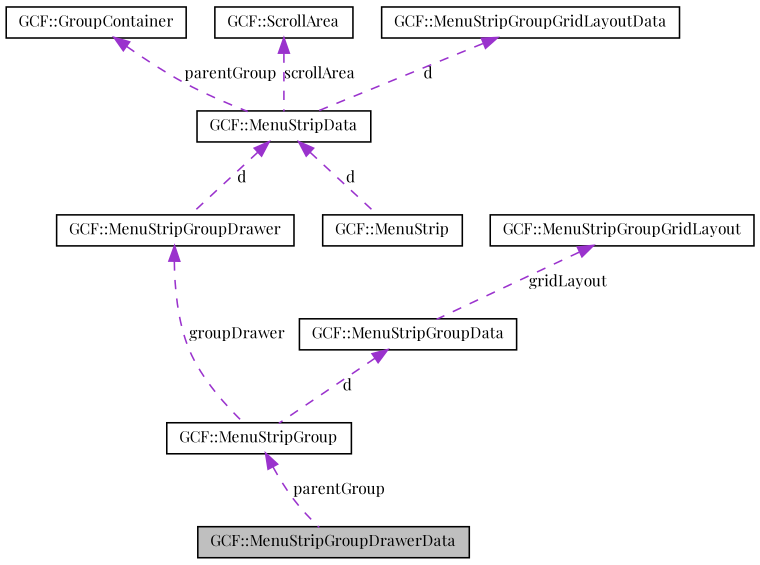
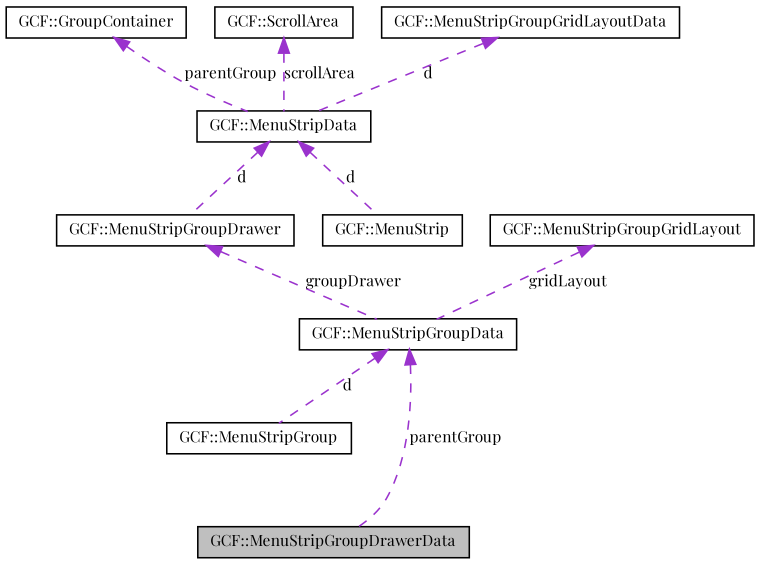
(190, 351) -> (299, 285)
(293, 499) -> (403, 453)
